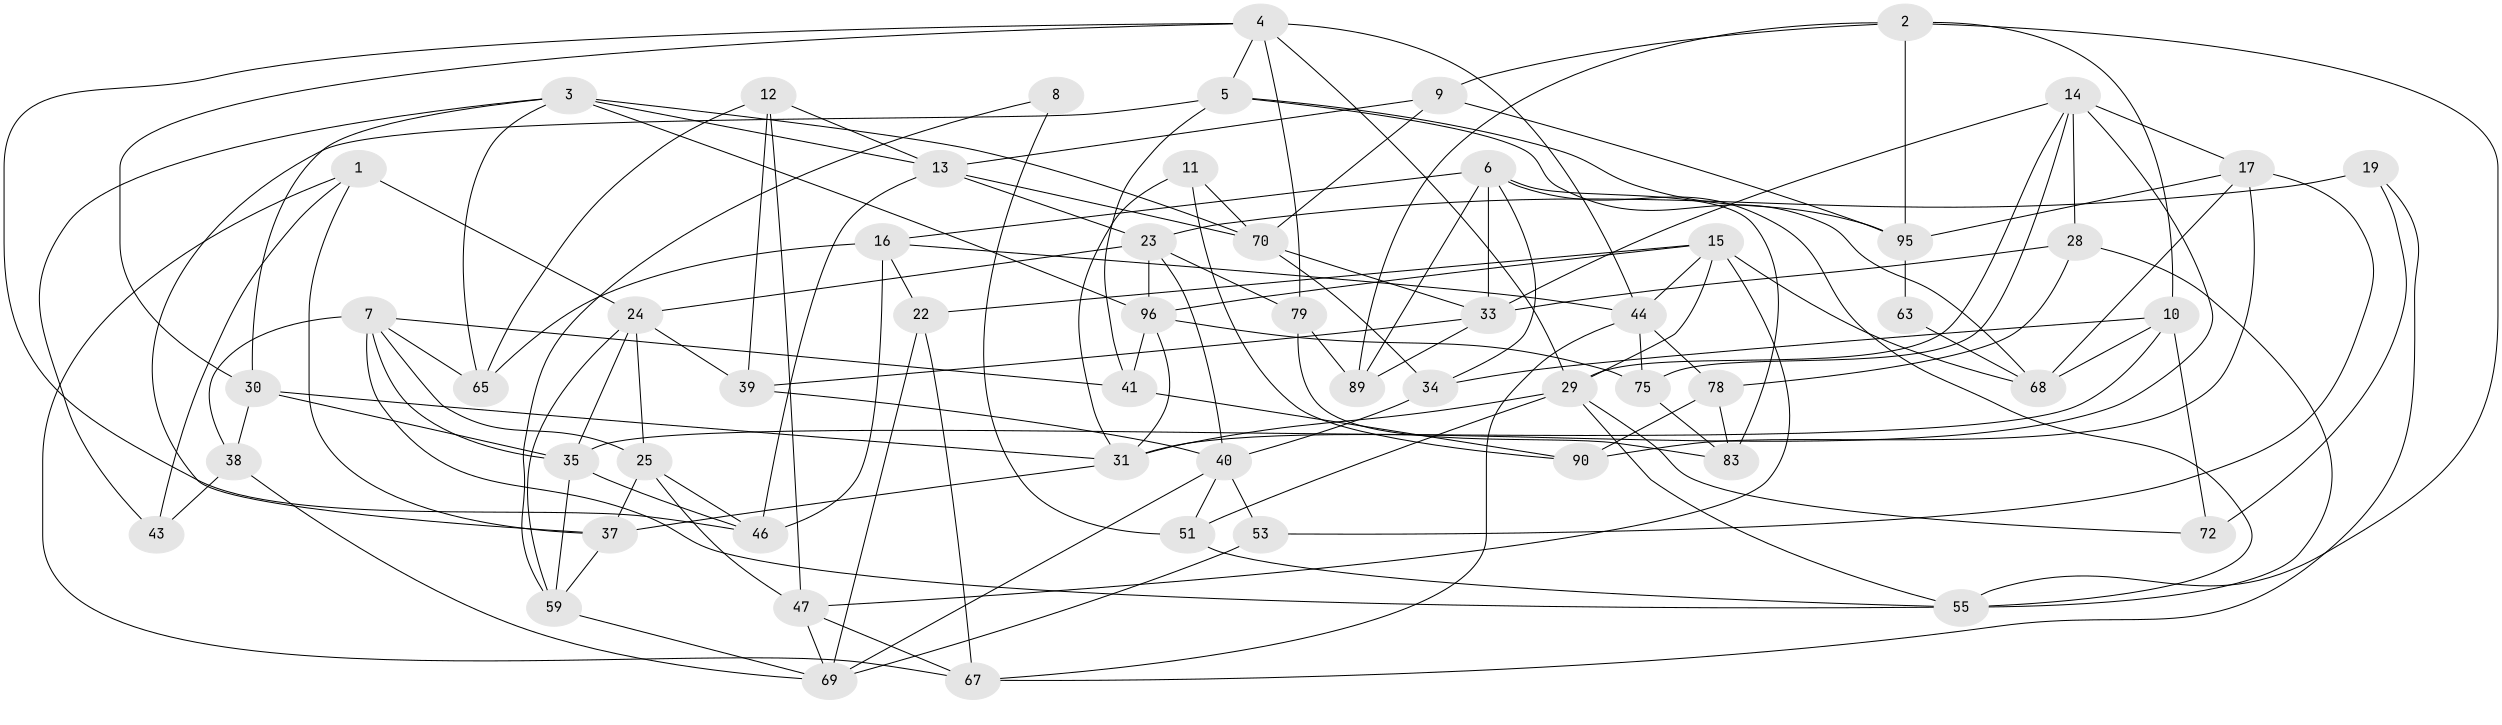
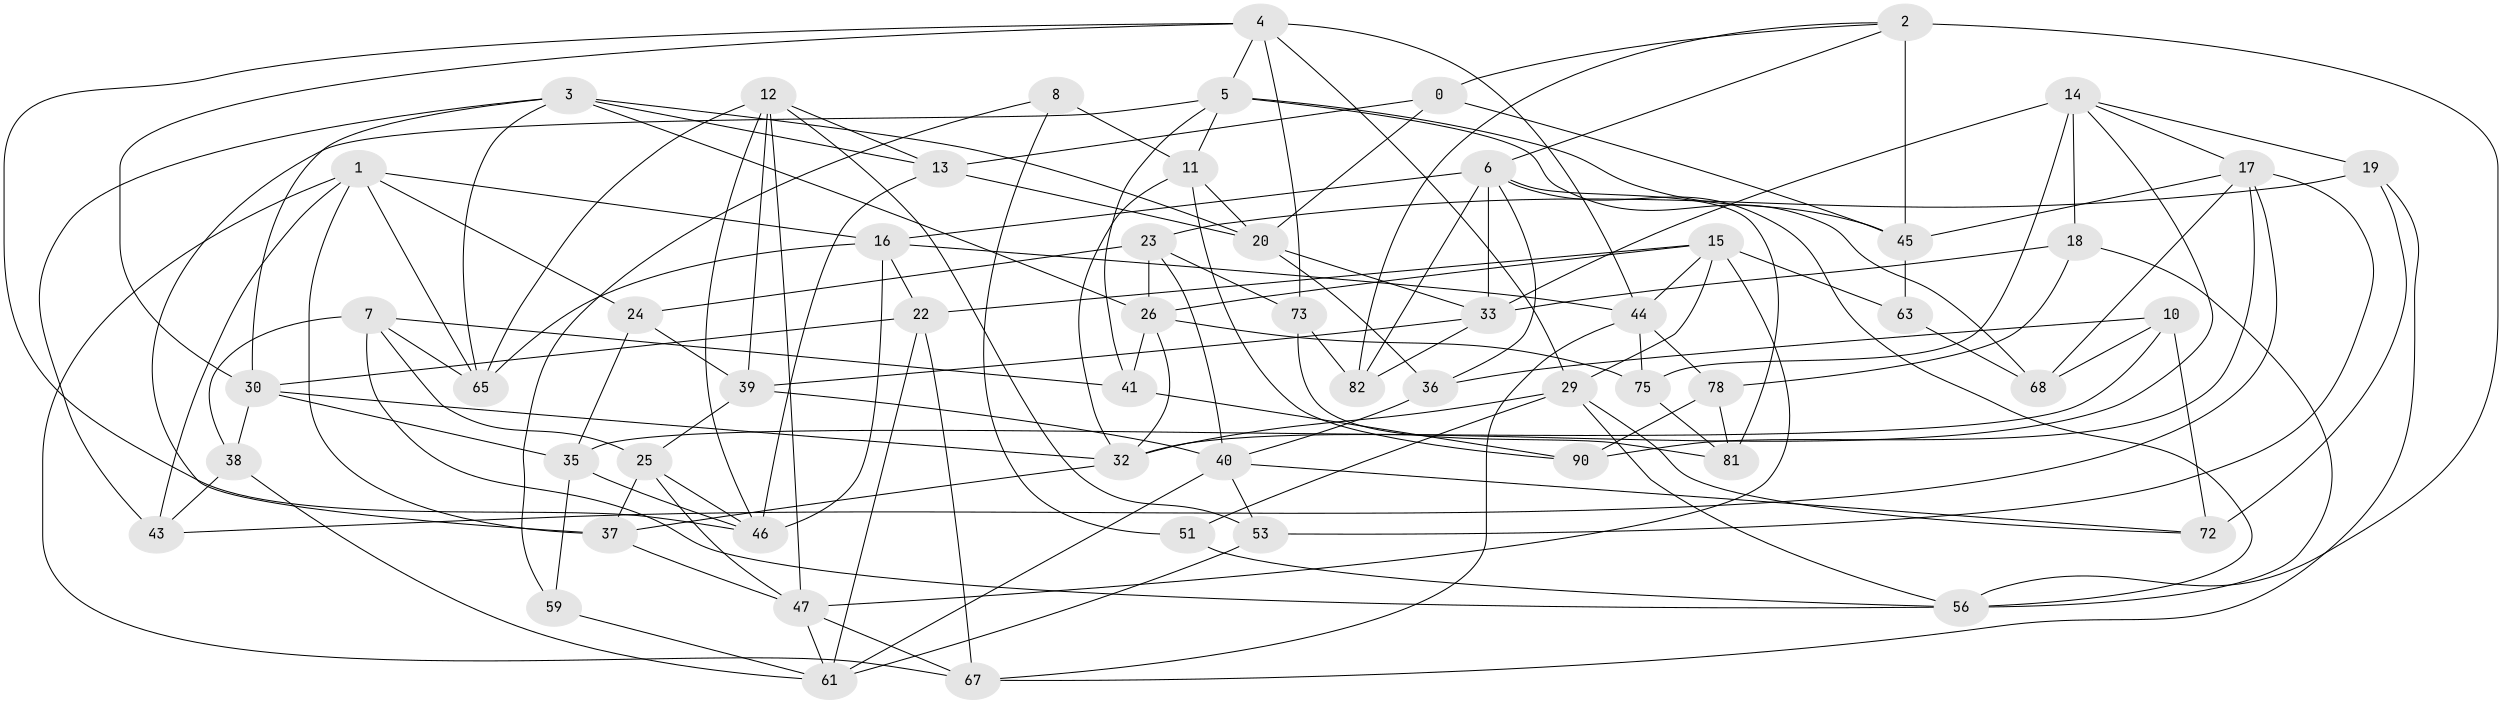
(2124, 95) -> (1697, 96)
(1440, 96) -> (1440, 96)
none -> (1123, 132)
none -> (1206, 137)
none -> (621, 205)
(1045, 205) -> none
(1261, 242) -> (1261, 242)
(1905, 242) -> (1905, 242)
(2075, 242) -> (2075, 242)
none -> (419, 279)
none -> (707, 315)
(1149, 315) -> (1149, 315)
(1299, 315) -> (1299, 315)
(1847, 323) -> (1818, 281)
(1922, 342) -> (2222, 132)
none -> (995, 350)
none -> (587, 352)
(640, 388) -> (701, 421)
(1357, 388) -> (1357, 388)
(1430, 388) -> (1430, 388)
(431, 421) -> none
(536, 440) -> none
(1121, 462) -> (1121, 462)
(1731, 462) -> (1731, 462)
(1206, 498) -> (1716, 498)
none -> (1330, 513)
(582, 571) -> (705, 573)
(1961, 608) -> (1961, 608)
(830, 681) -> (830, 681)
